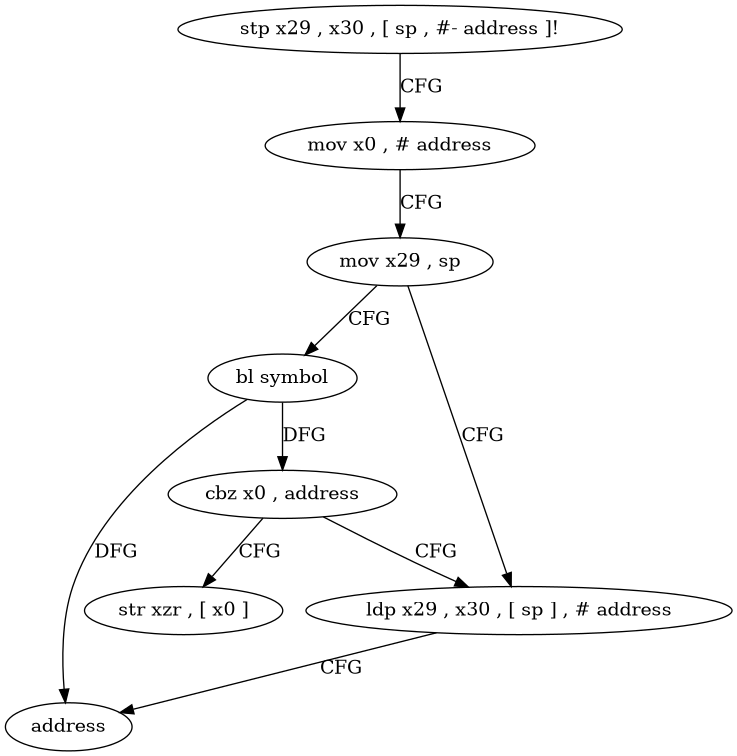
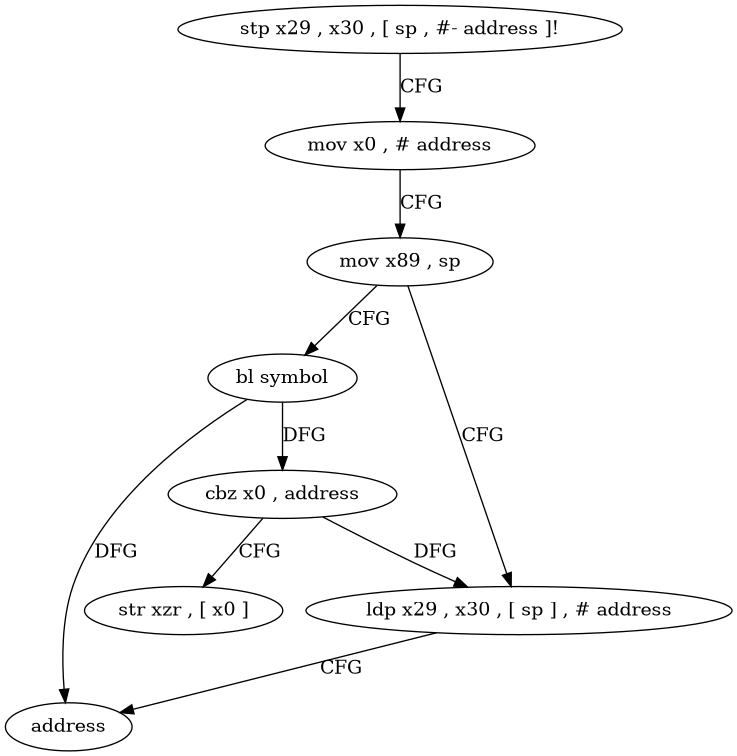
(400, 262) -> (400, 262)
(436, 552) -> (436, 552)
